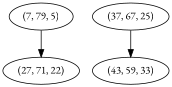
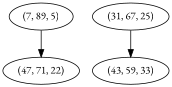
(41, 17) -> (41, 17)
(131, 17) -> (131, 17)
(41, 71) -> (41, 71)
